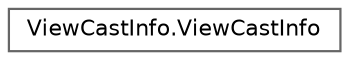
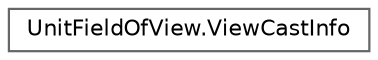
(175, 30) -> (189, 30)
